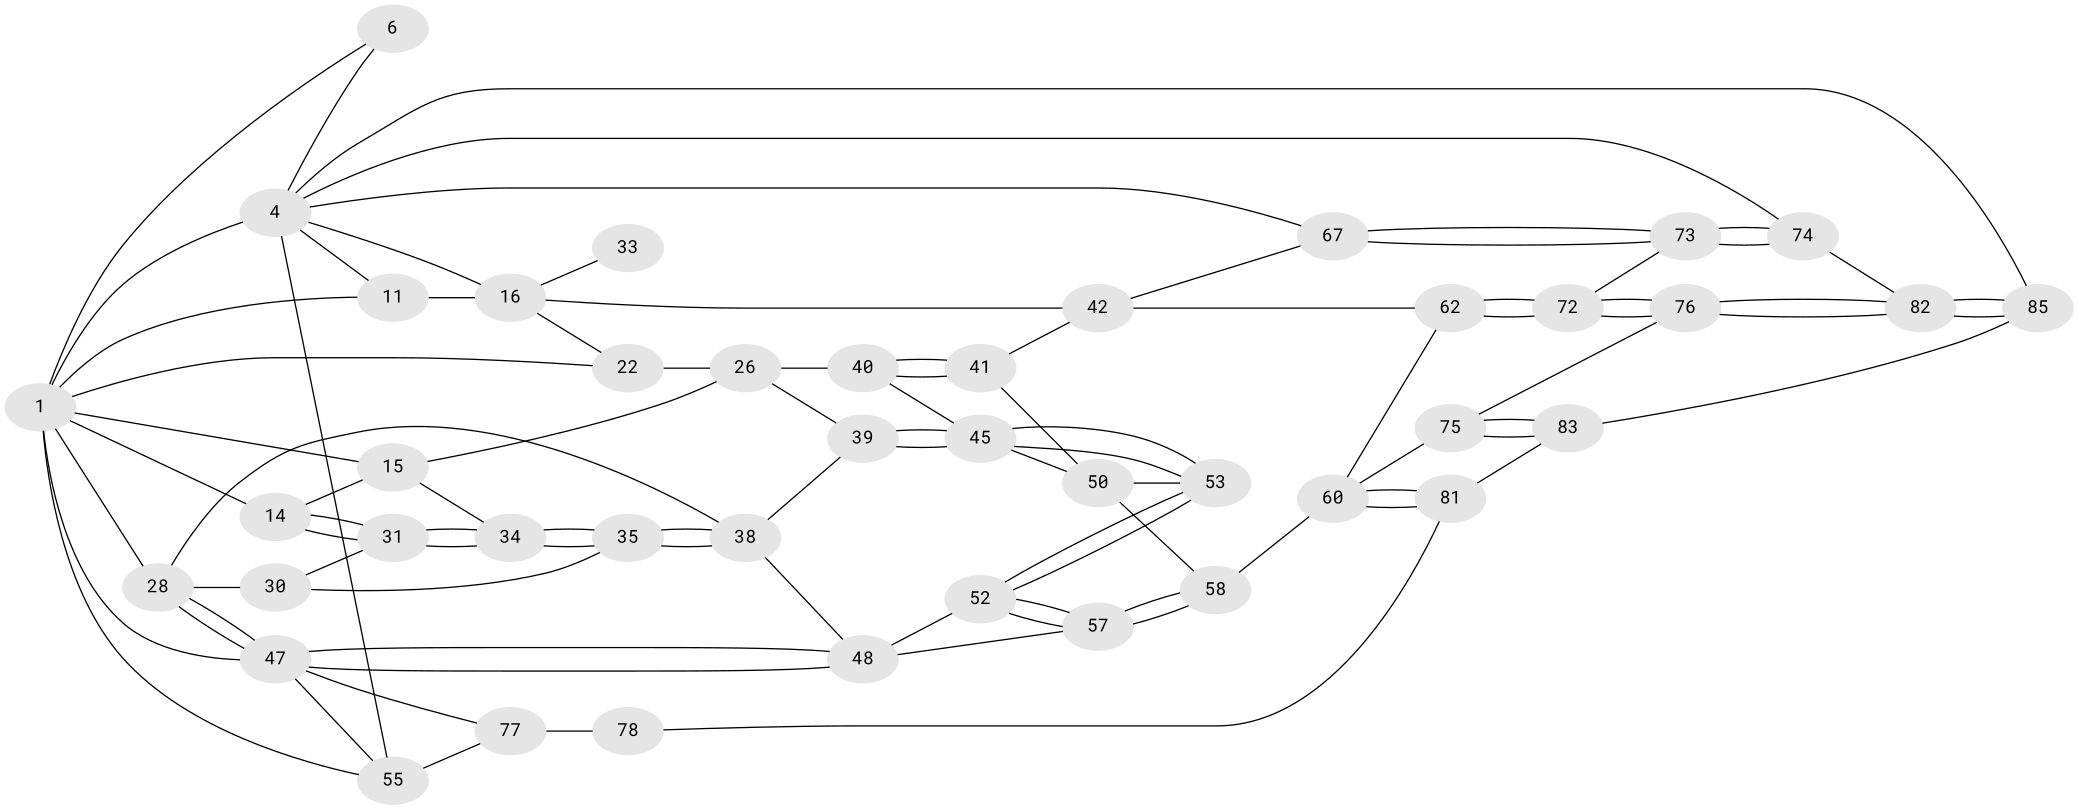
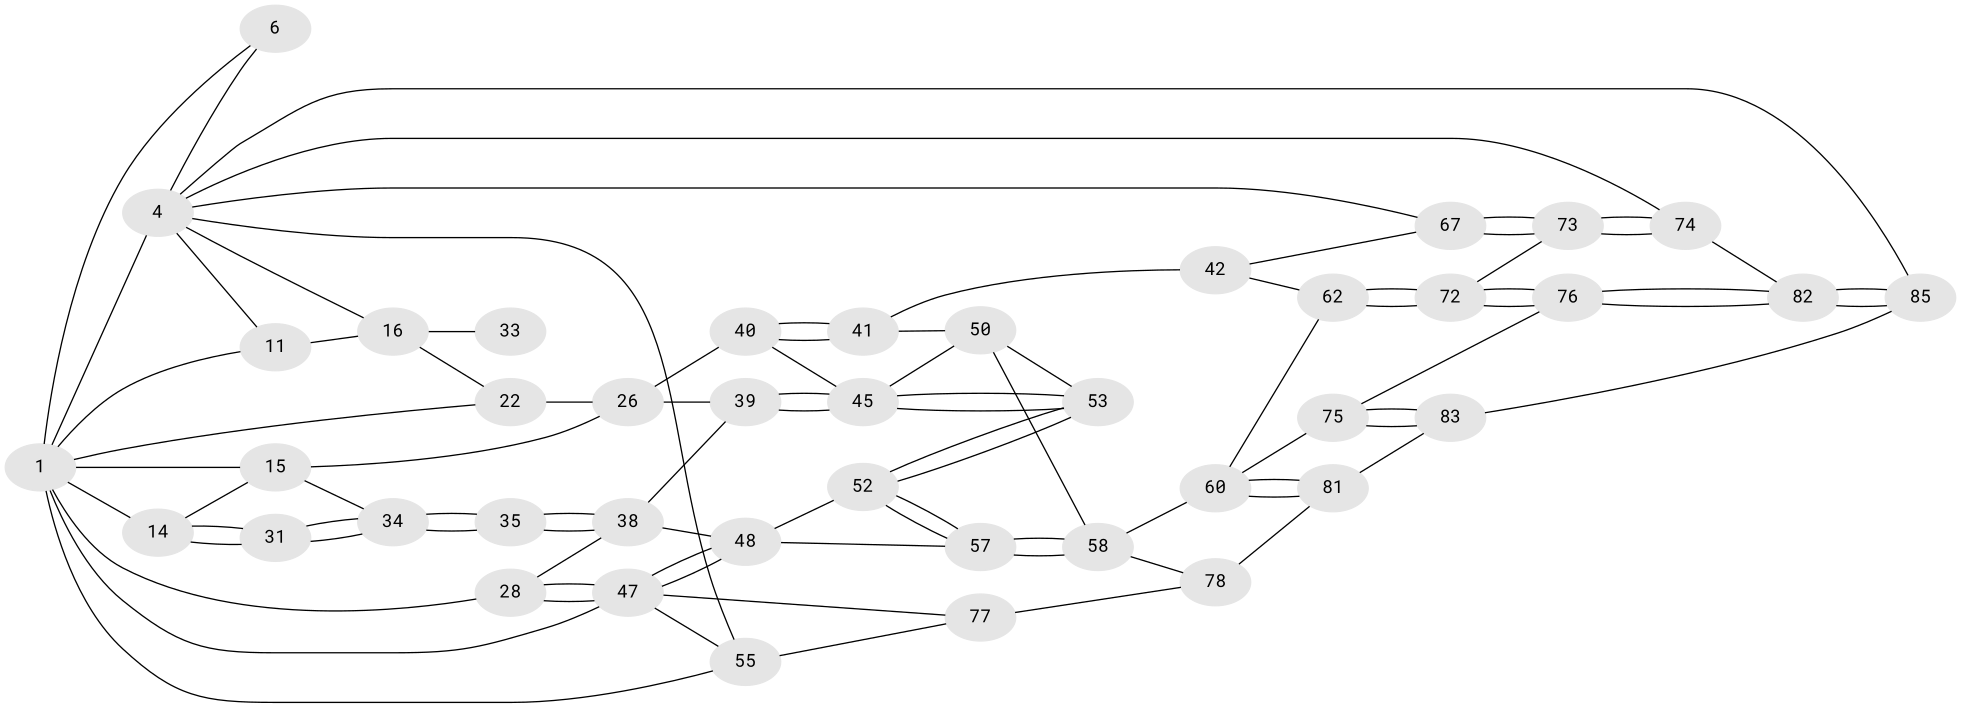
(804, 308) -> none
none -> (1157, 565)
(275, 588) -> none
